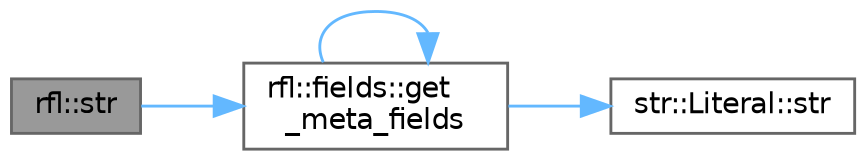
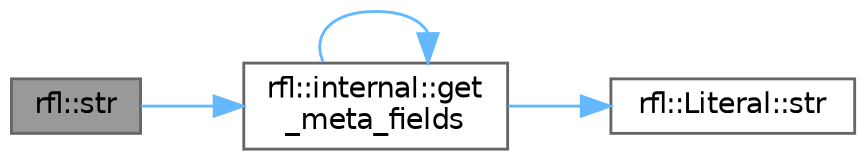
(376, 106) -> (376, 106)
(733, 106) -> (733, 106)
